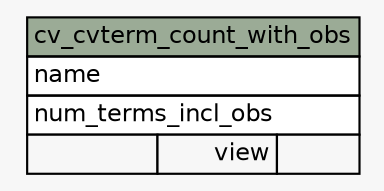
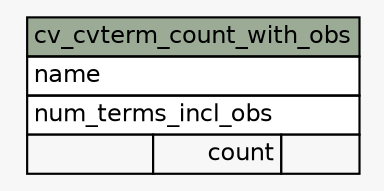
(242, 153) -> (241, 153)
